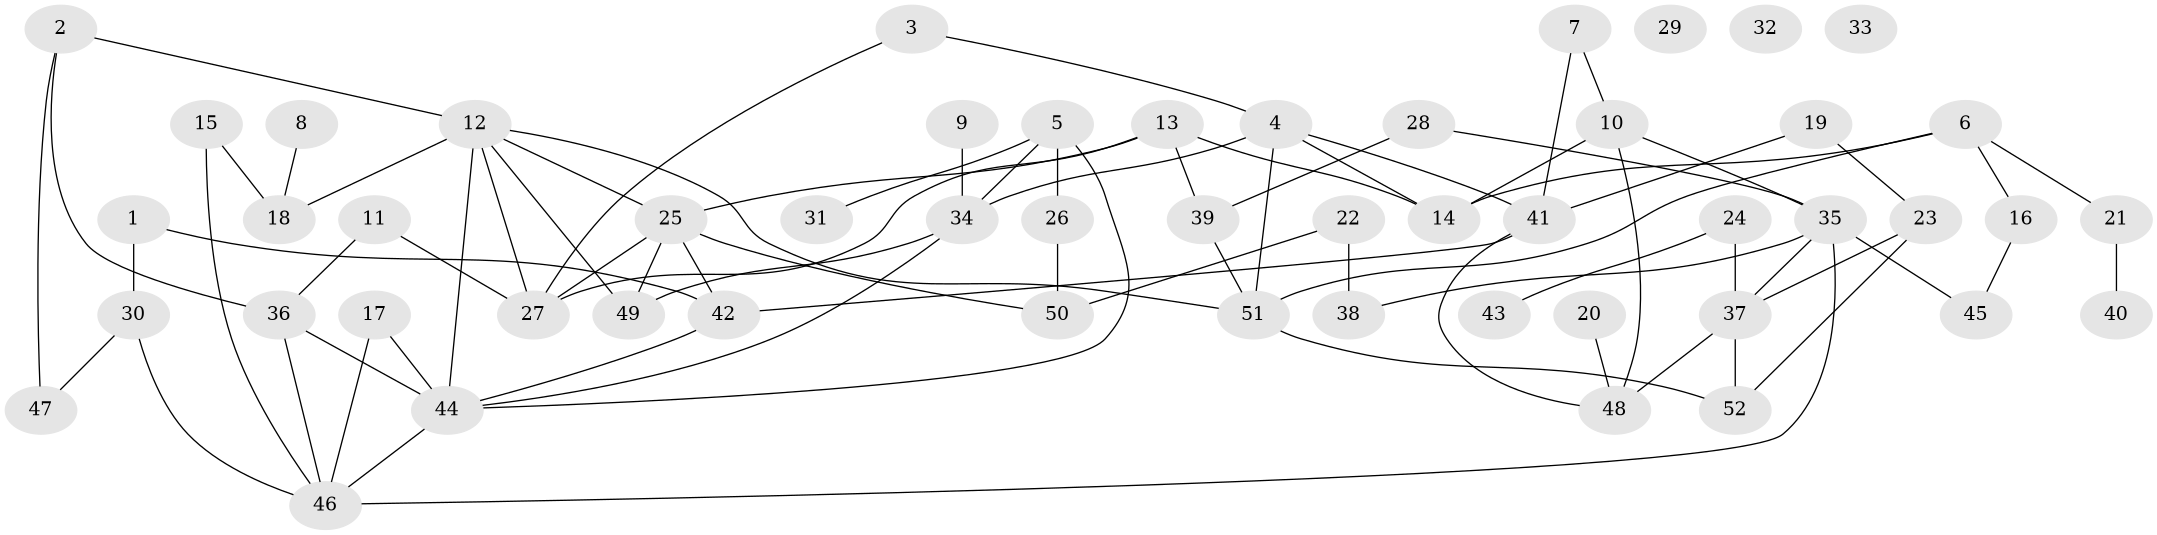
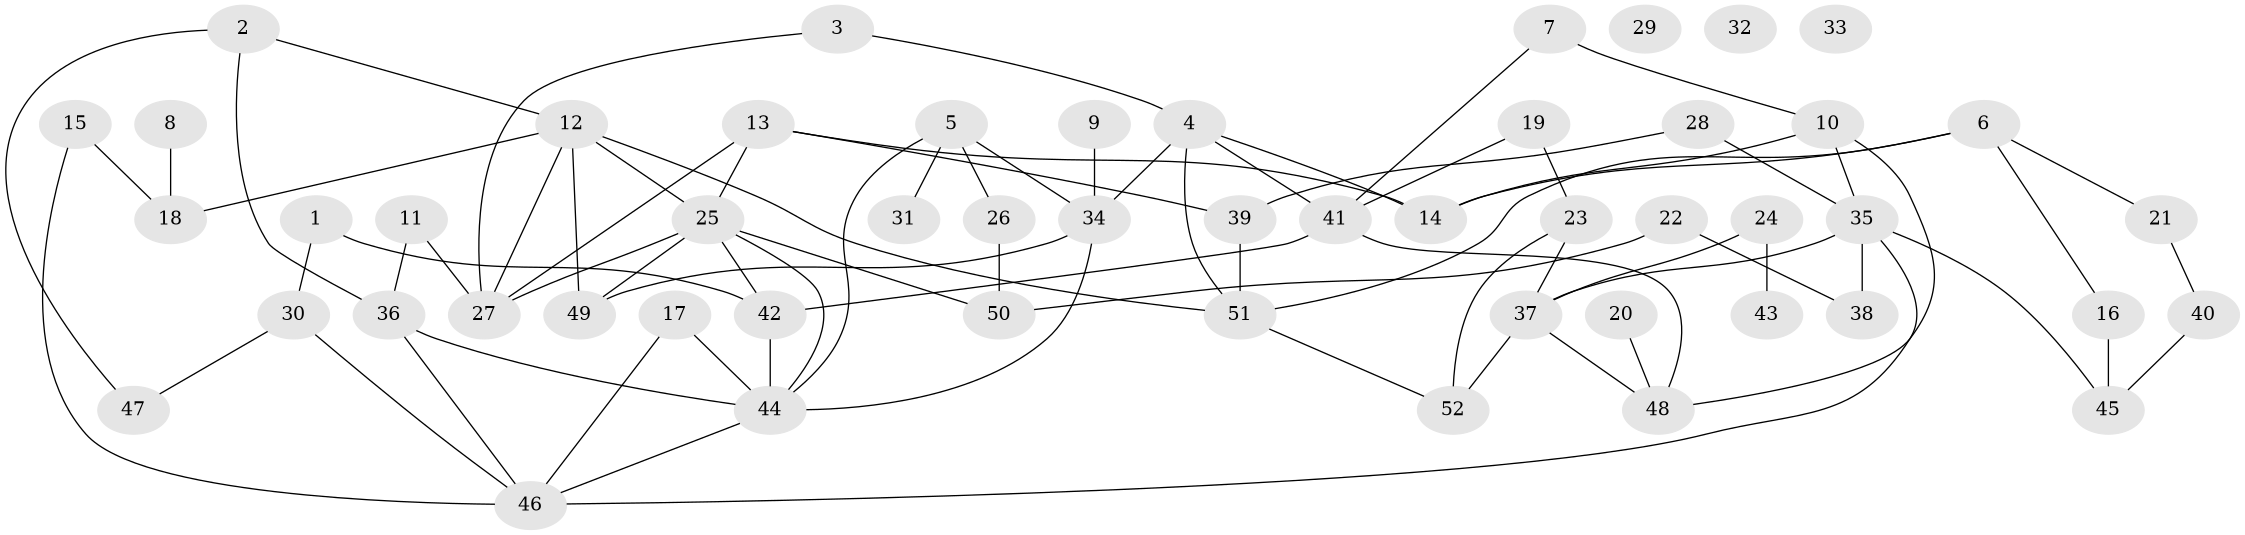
(463, 249) -> (819, 295)
none -> (2156, 363)
